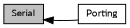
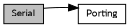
(66, 21) -> (56, 8)
